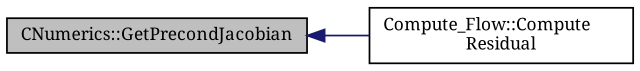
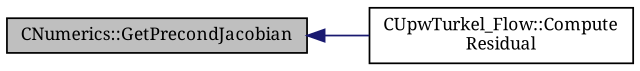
(501, 36) -> (501, 36)
